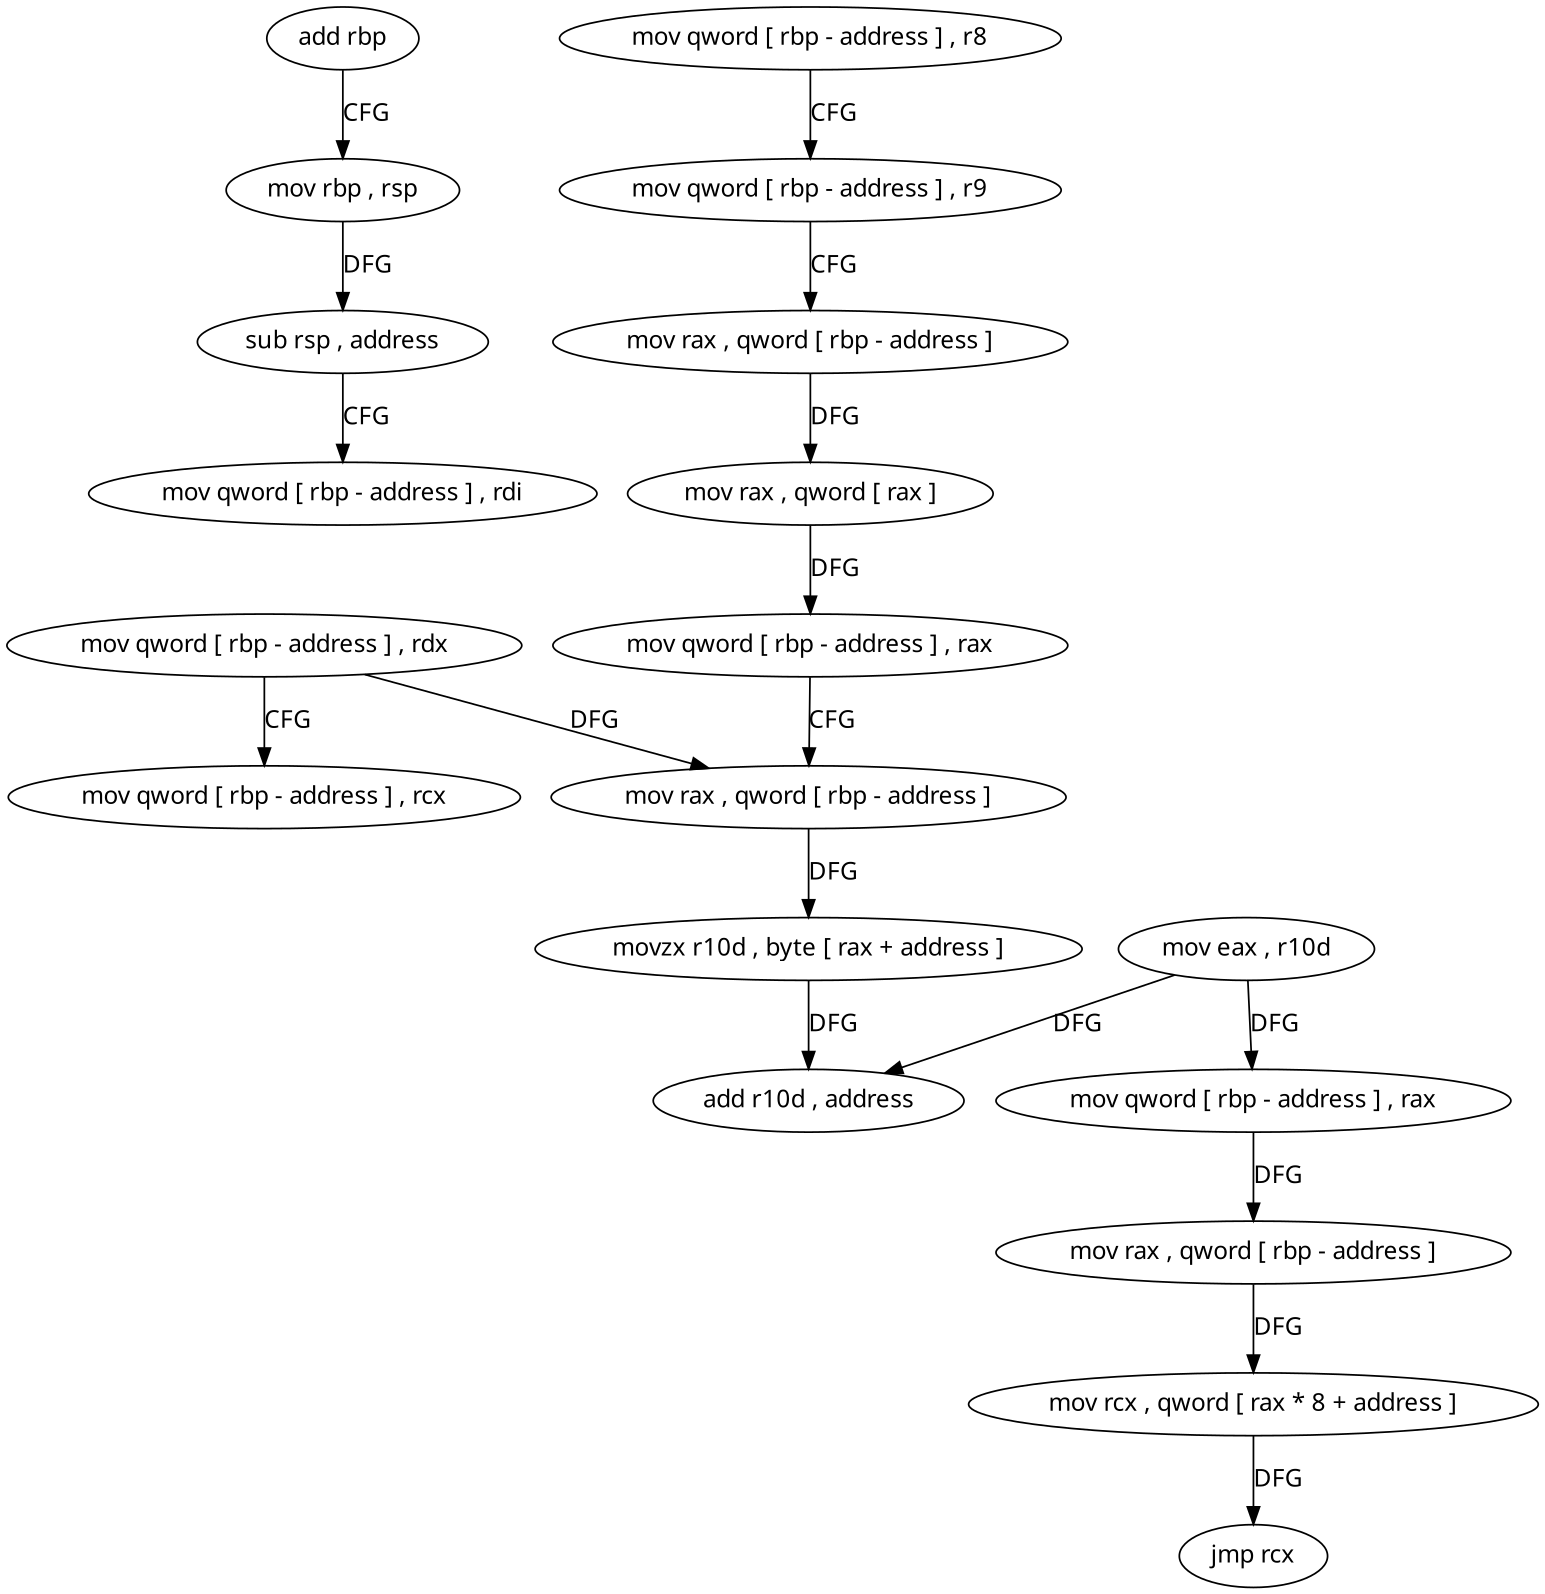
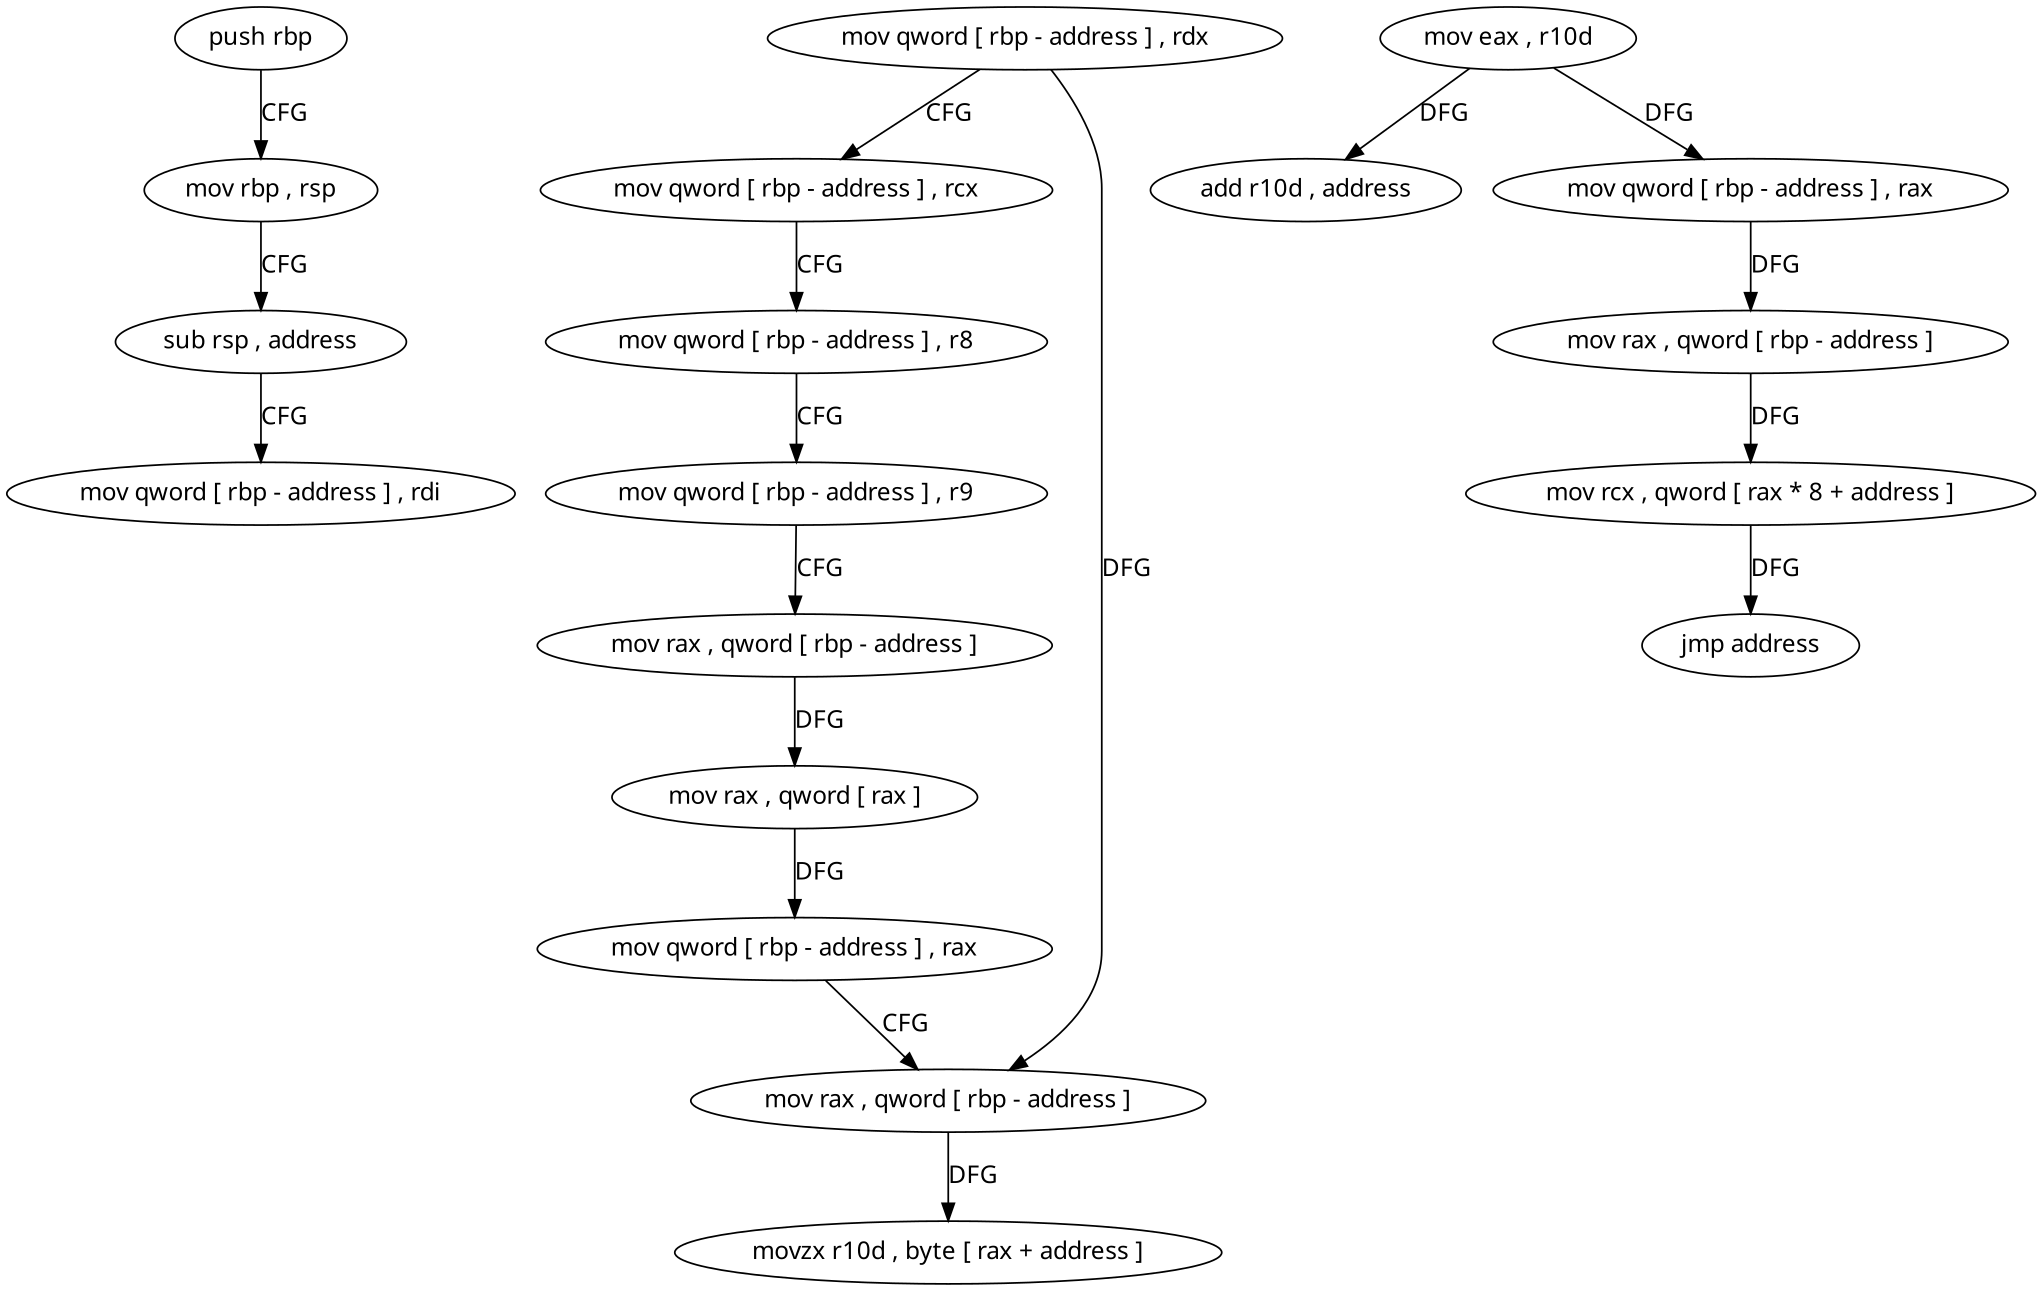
(343, 38) -> (261, 38)
none -> (796, 257)
(368, 266) -> (285, 266)
(809, 1016) -> none
(1253, 1556) -> (1751, 645)
